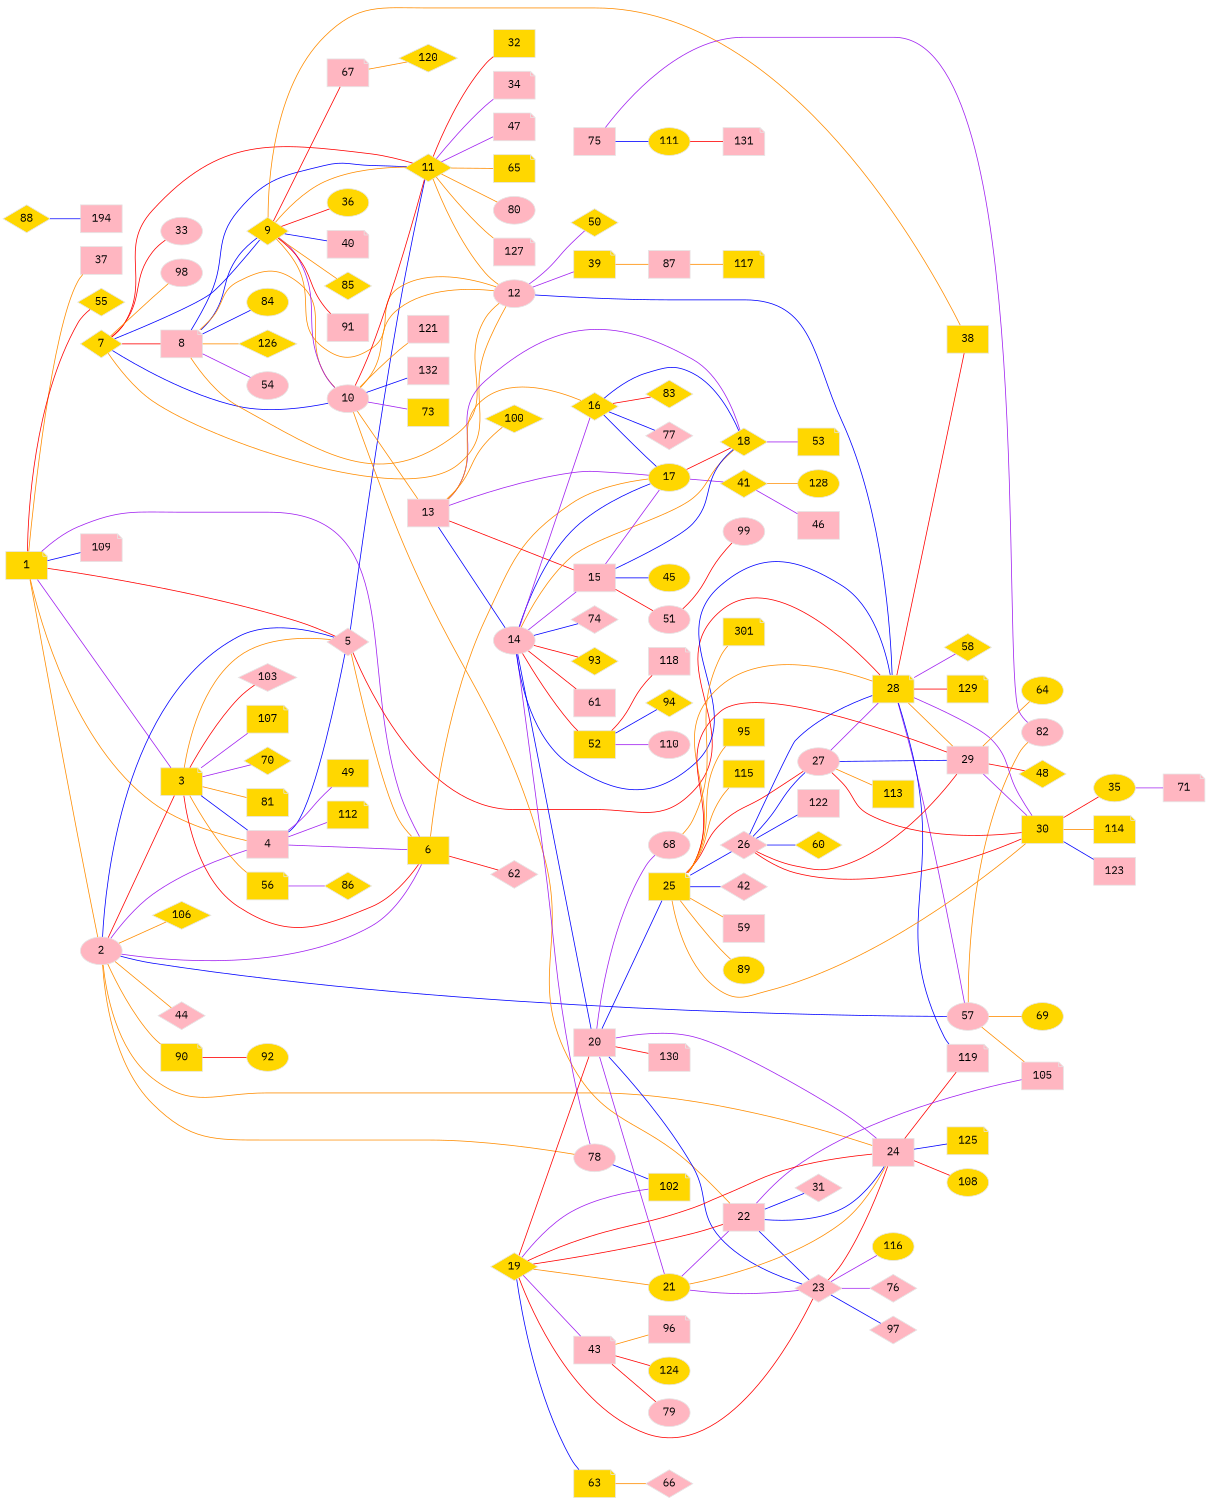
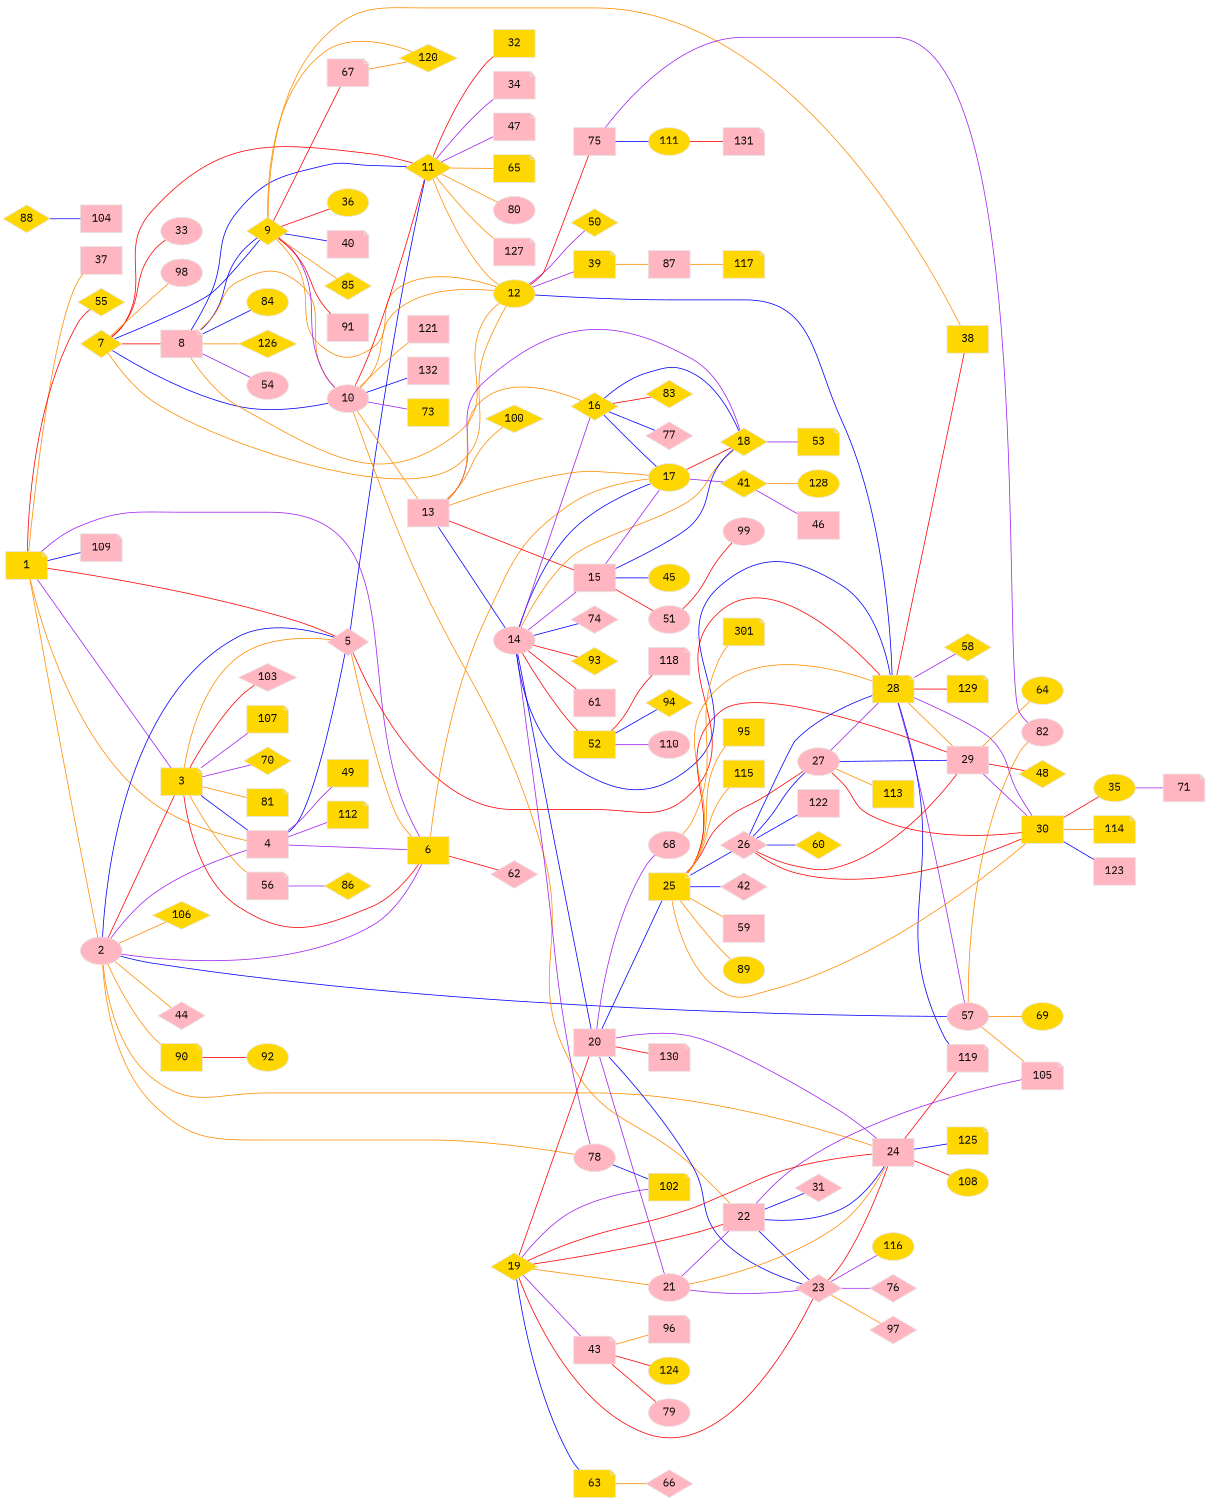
(333, 178) -> (307, 69)
(101, 219) -> (101, 219)
none -> (563, 223)
(514, 294) -> (514, 294)
(547, 477) -> (547, 477)
(268, 886) -> (268, 886)
(669, 1288) -> (669, 1288)
(856, 1309) -> (856, 1309)
